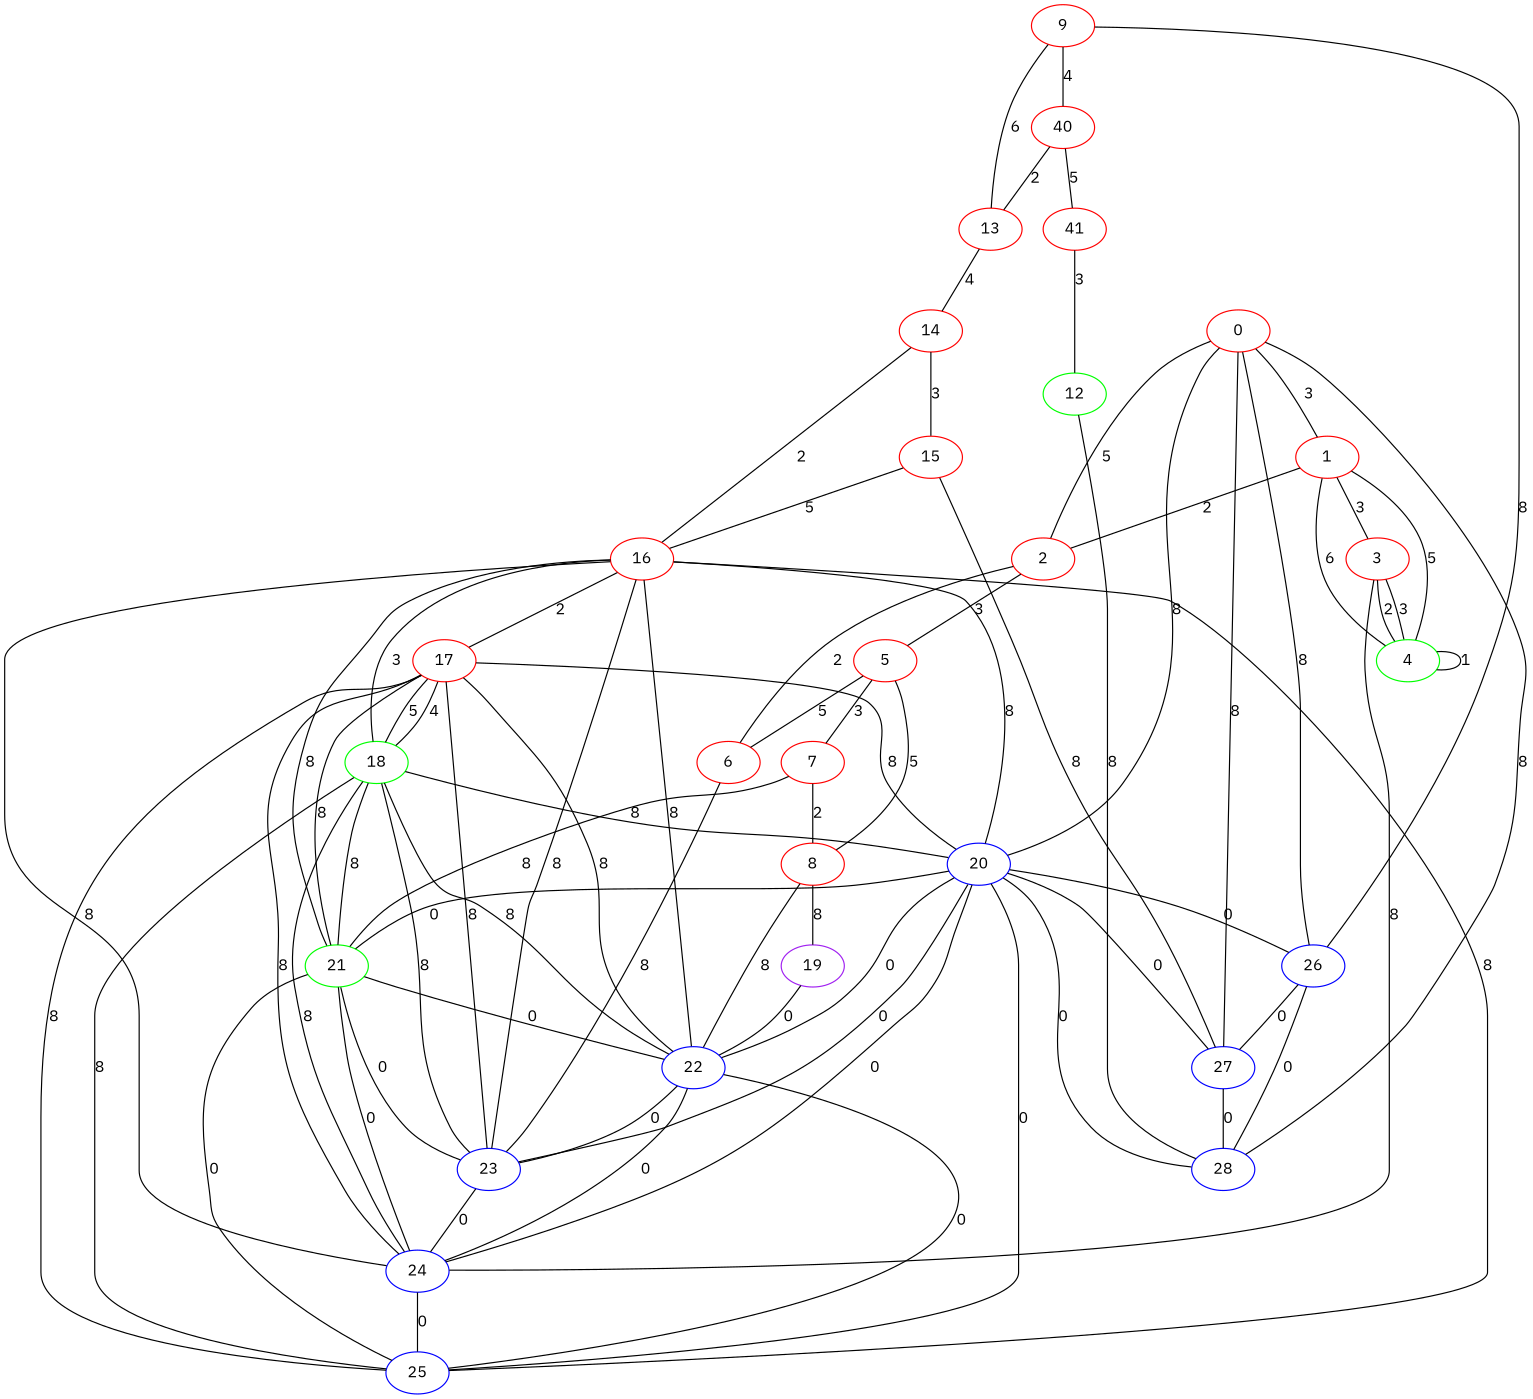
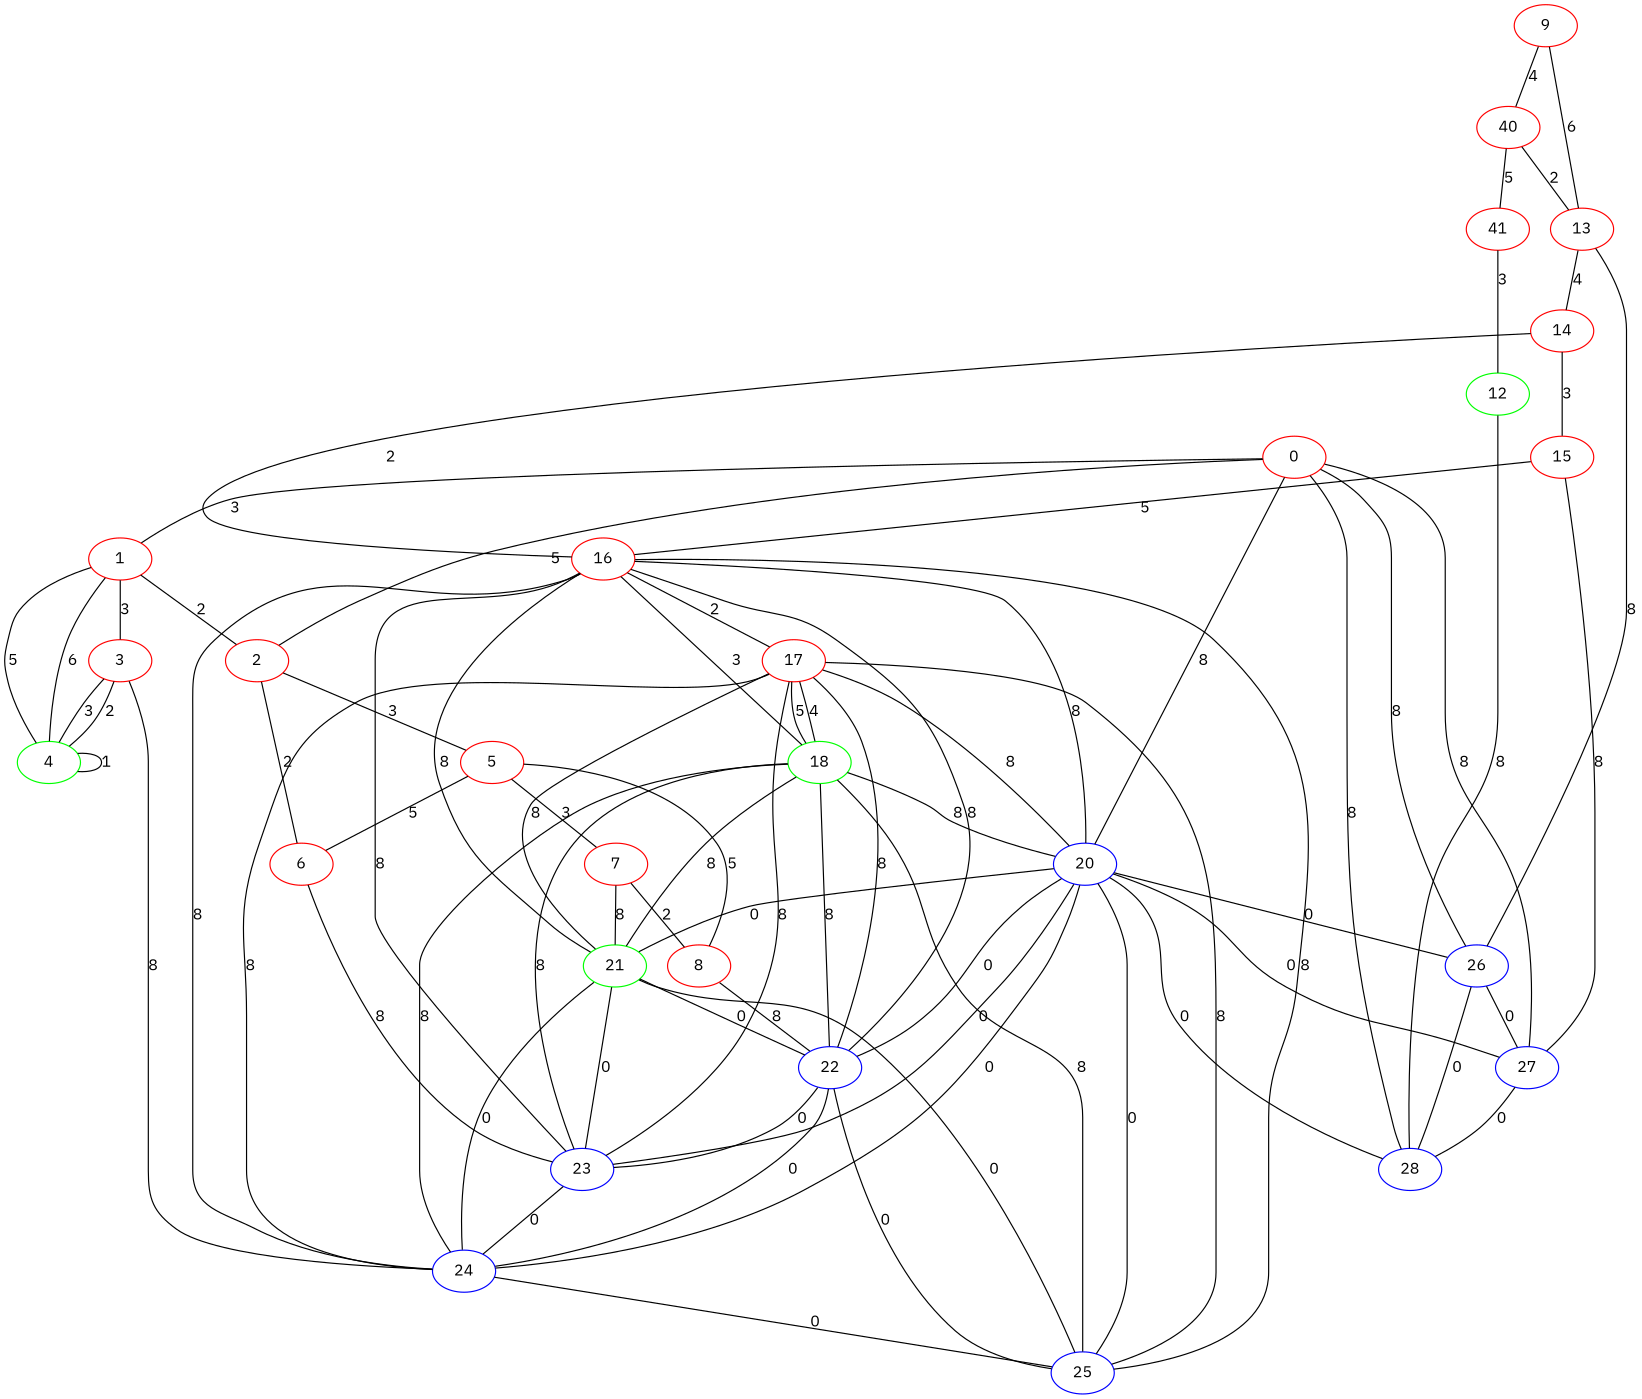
(1519, 334) -> (1626, 609)
(813, 966) -> none
